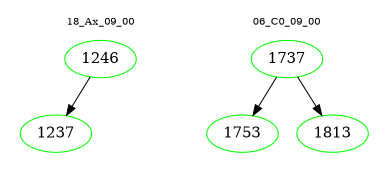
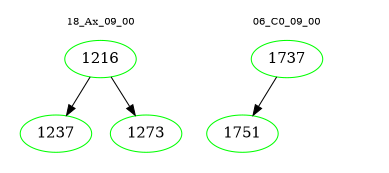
(101, 59) -> (101, 59)
none -> (146, 134)
(242, 134) -> (242, 134)
(333, 134) -> none
